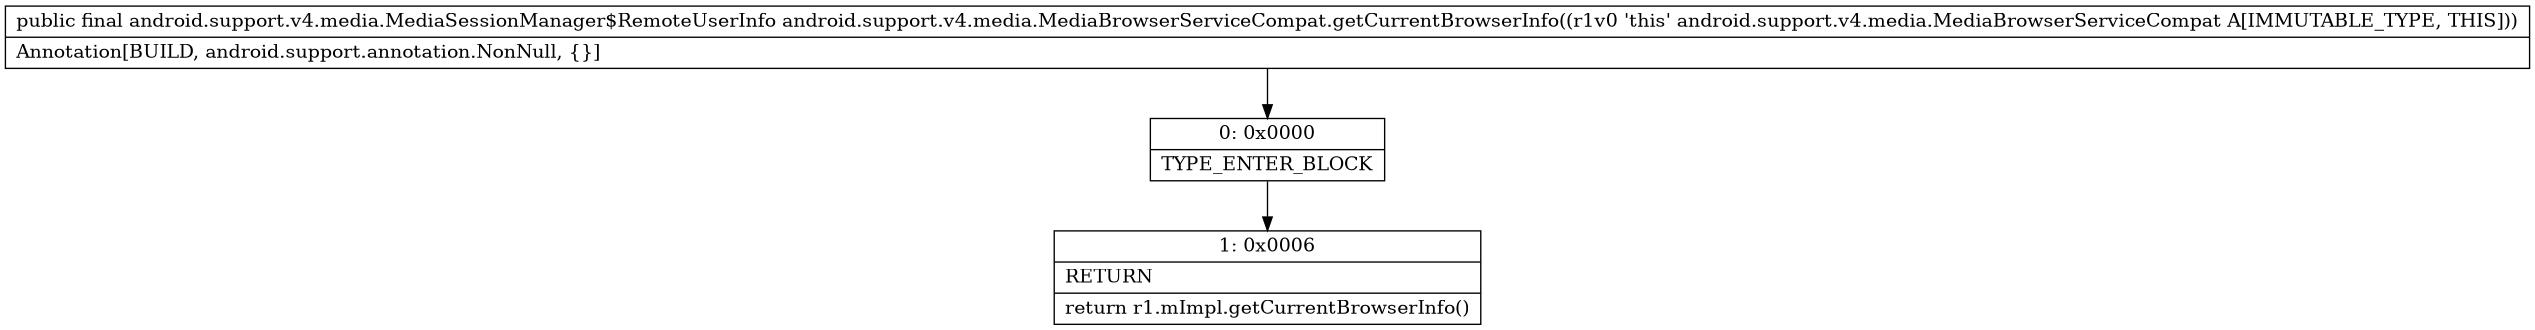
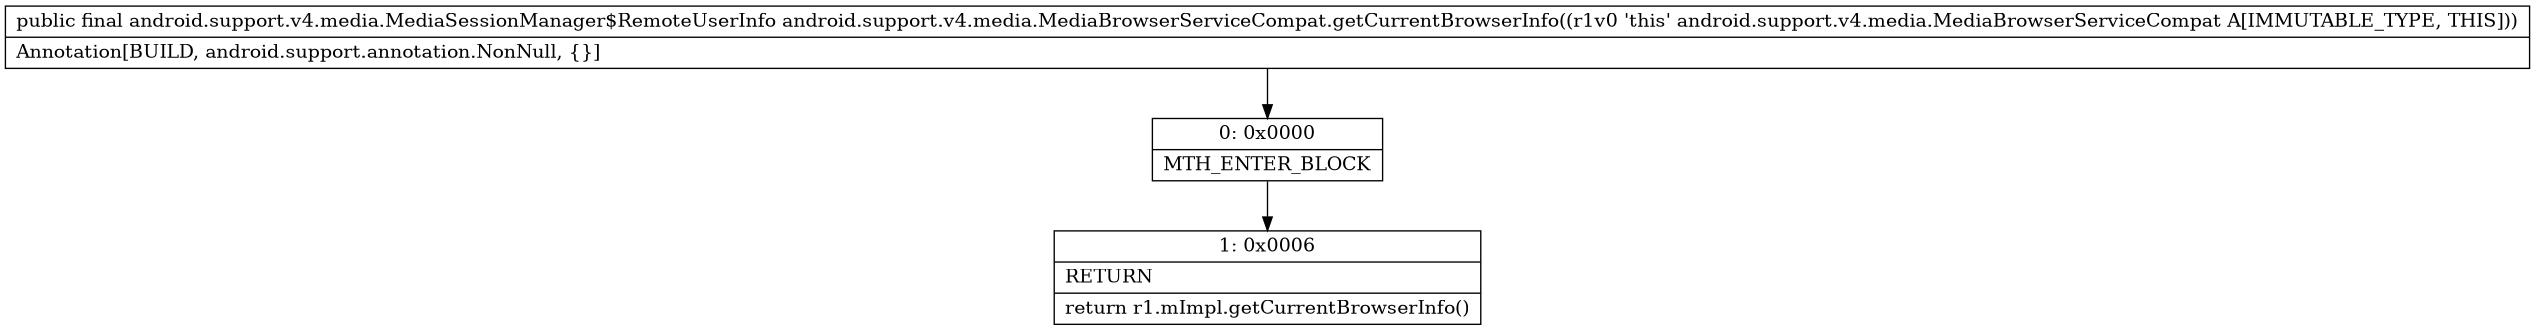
(1268, 165) -> (1268, 165)
